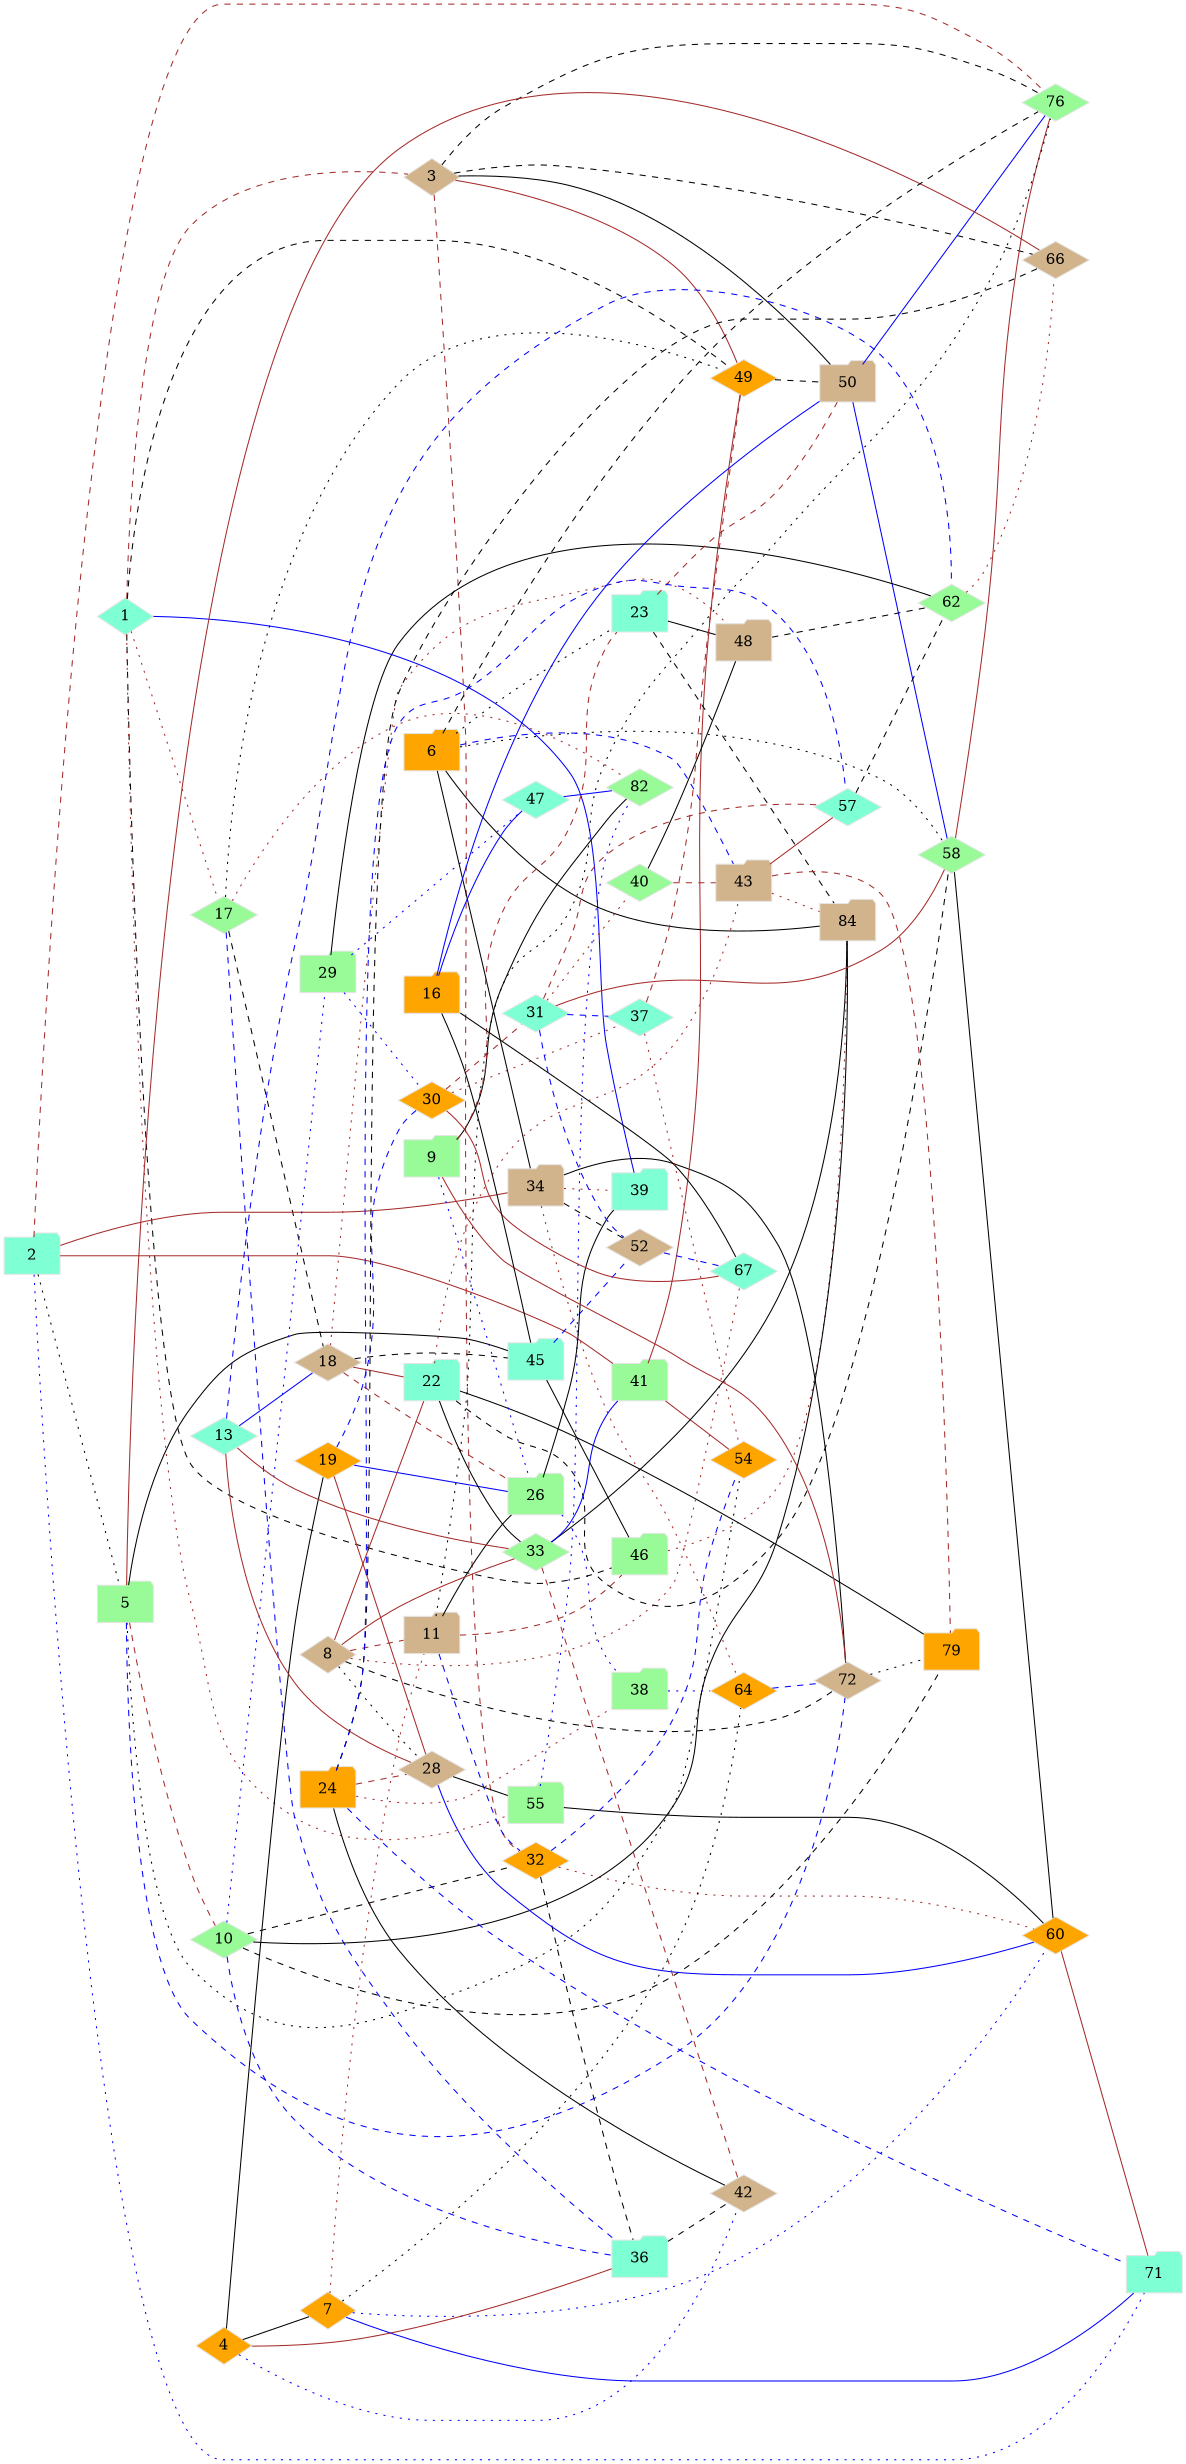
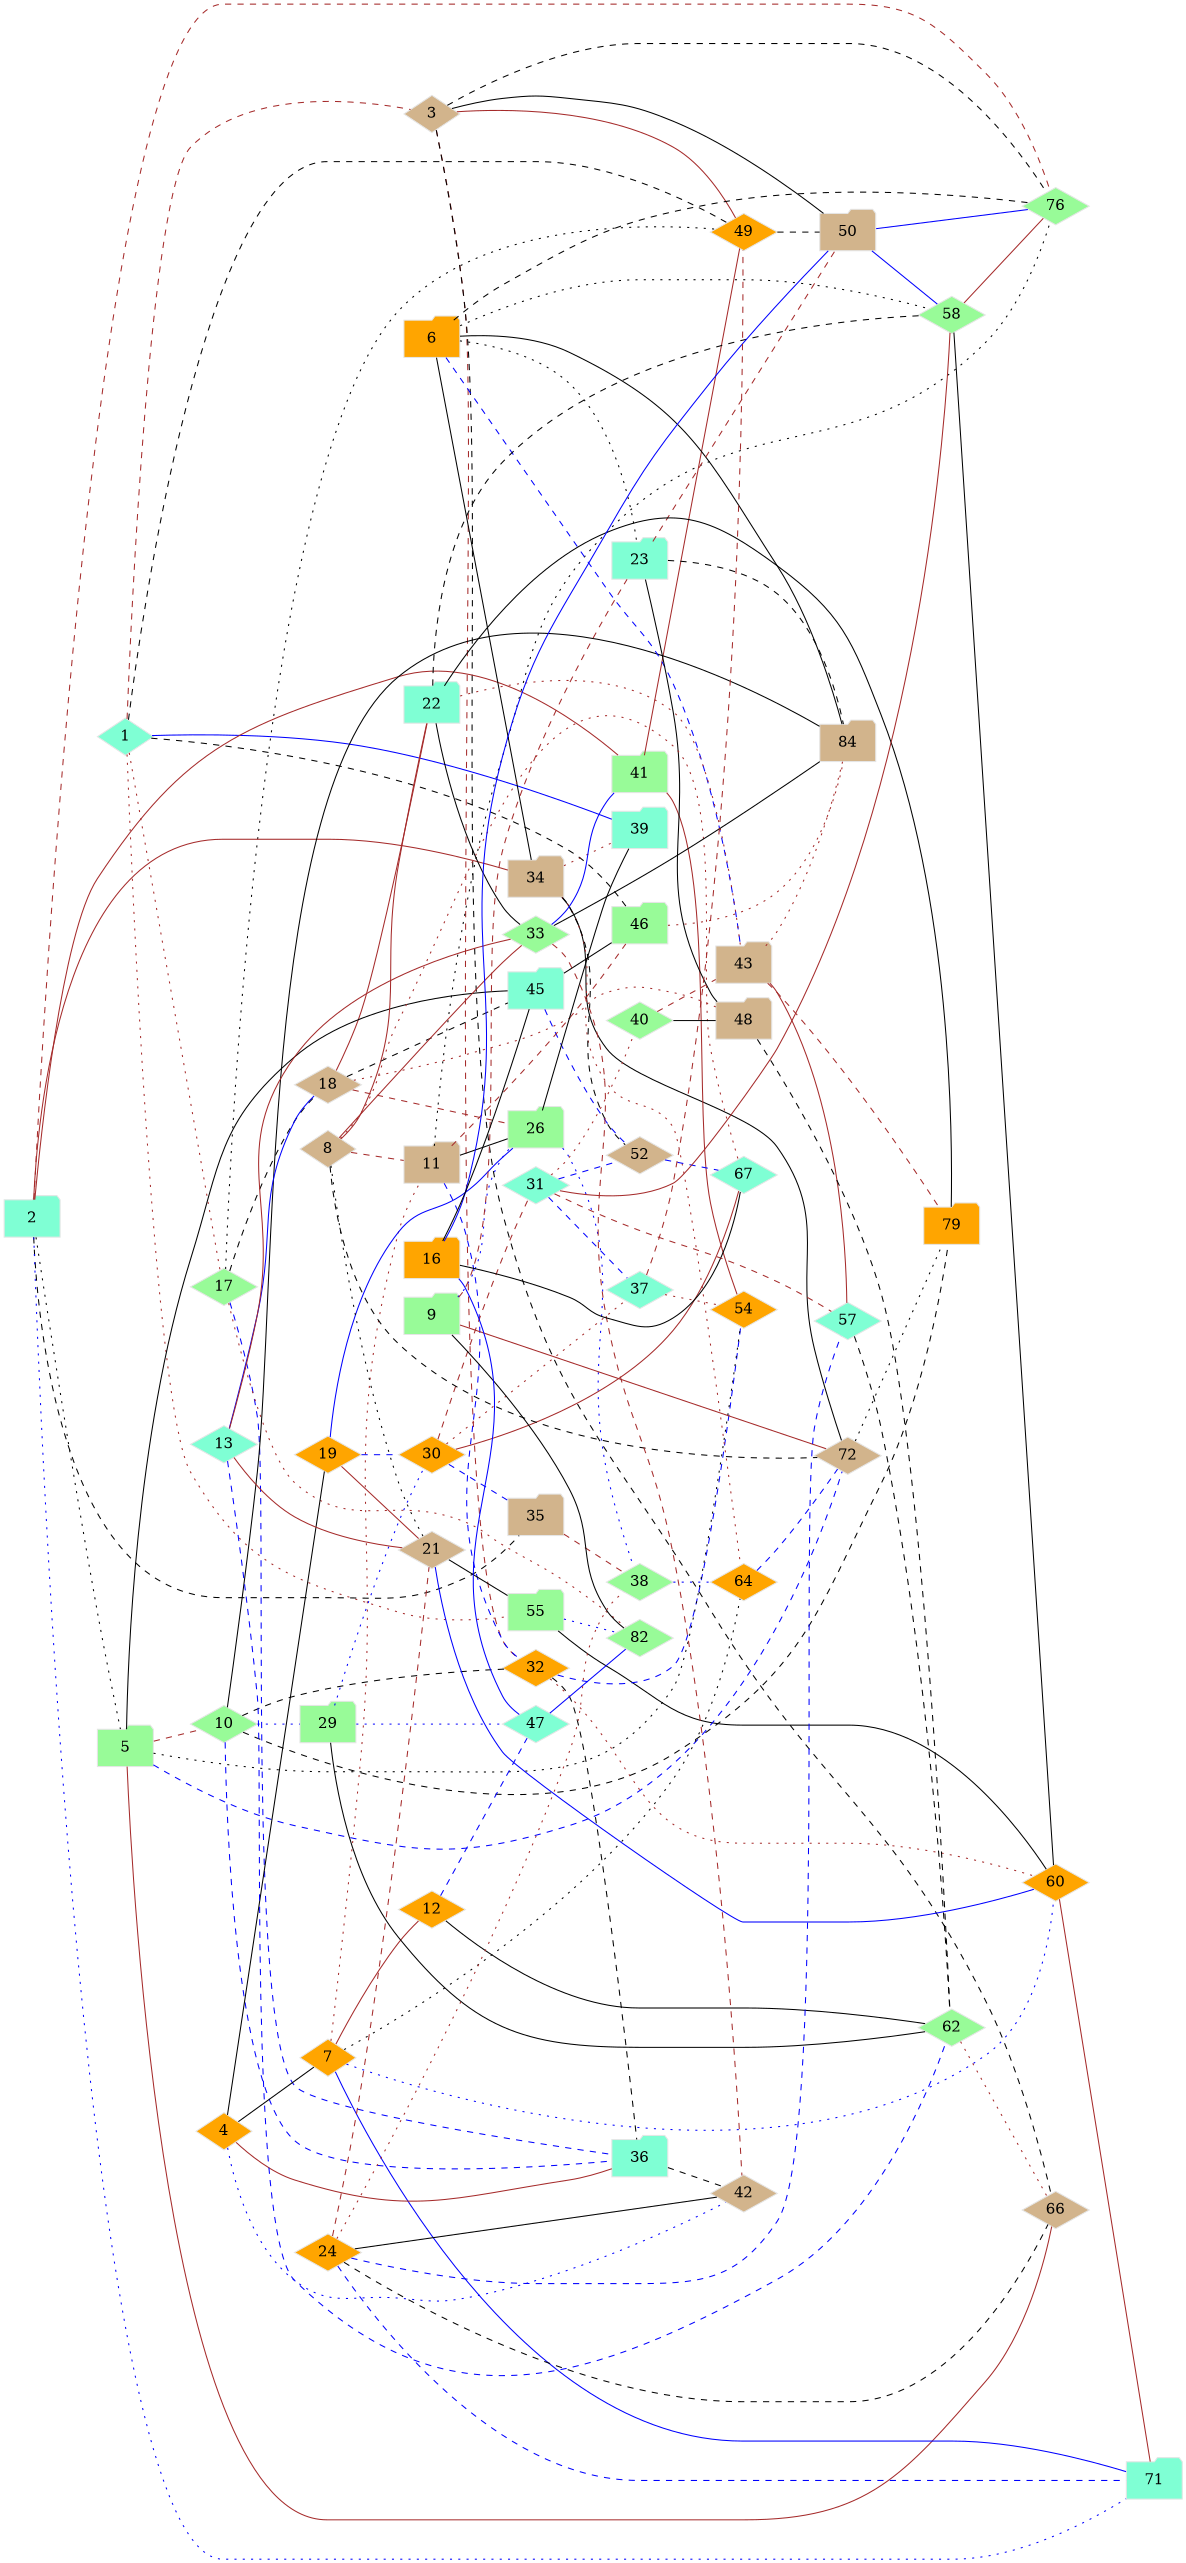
none -> (536, 1517)
(640, 1691) -> (640, 1582)
(432, 1770) -> (432, 1550)
(328, 1789) -> (328, 2253)
none -> (432, 1910)
